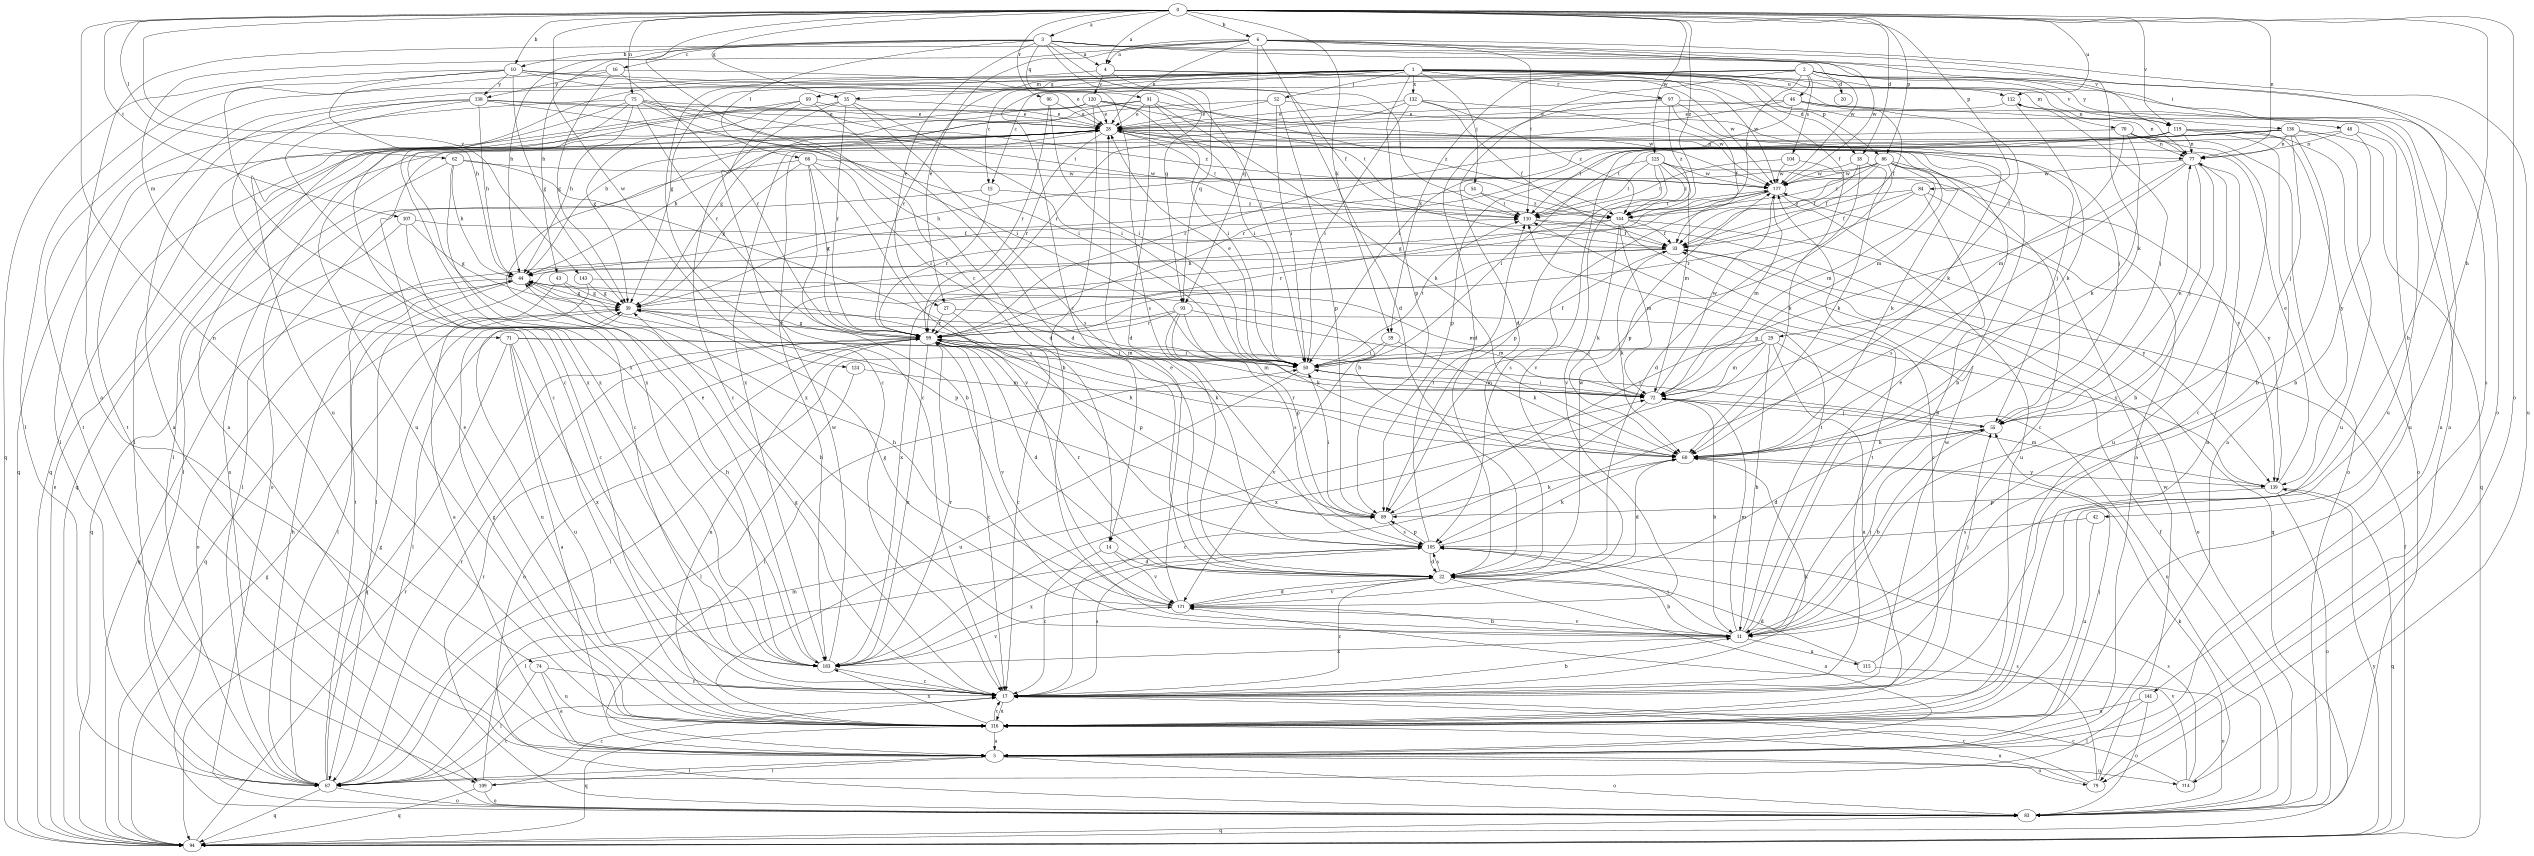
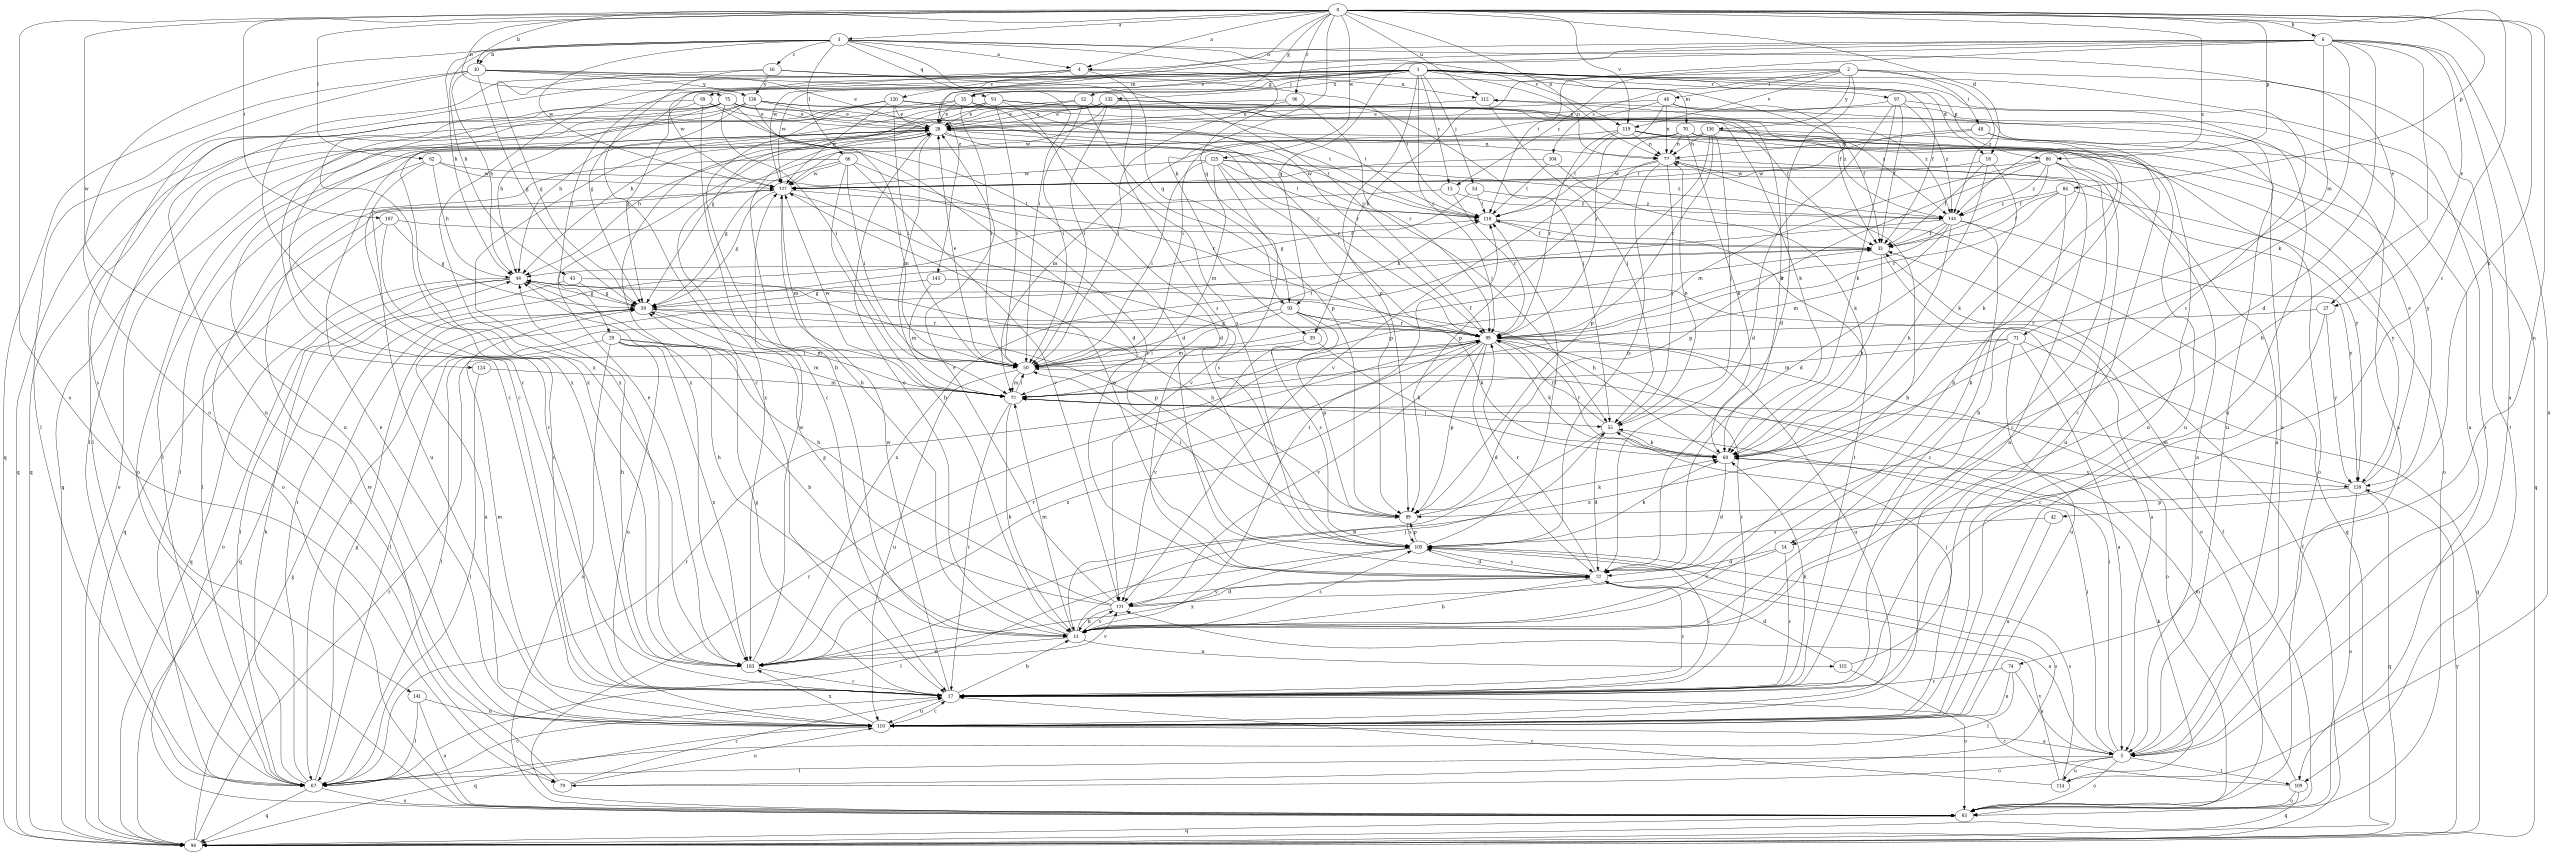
(1843, 99) -> none
(1134, 188) -> none
(494, 517) -> (500, 517)
